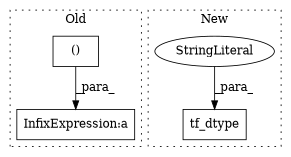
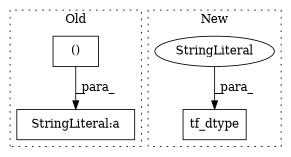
(76, 125) -> (76, 125)
